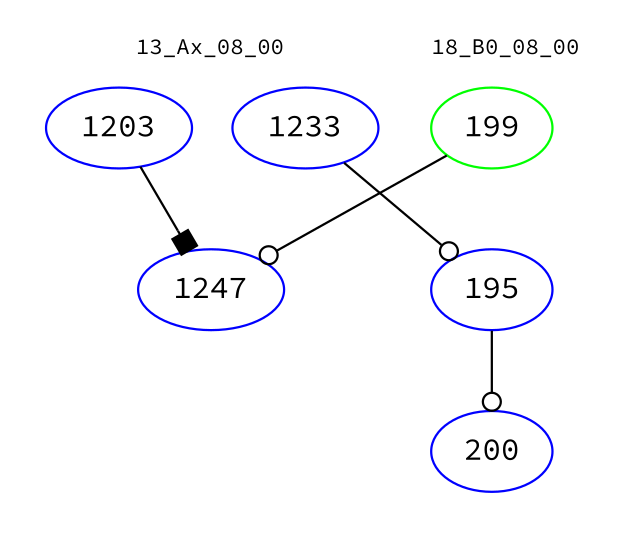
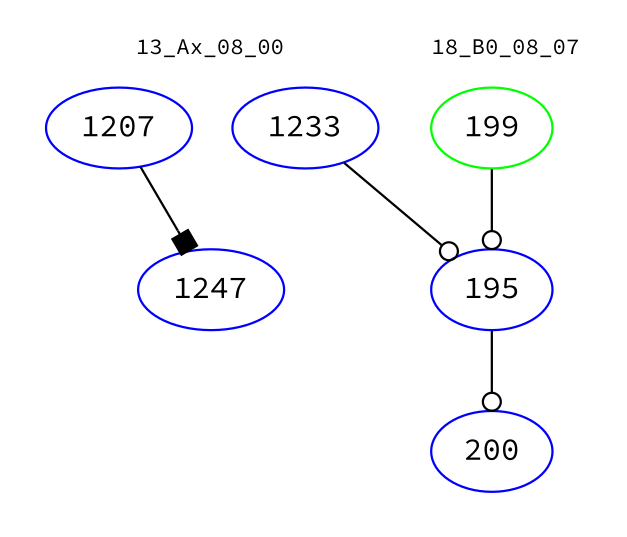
(506, 48) -> (506, 48)
(119, 128) -> (119, 128)
(362, 203) -> (492, 200)
